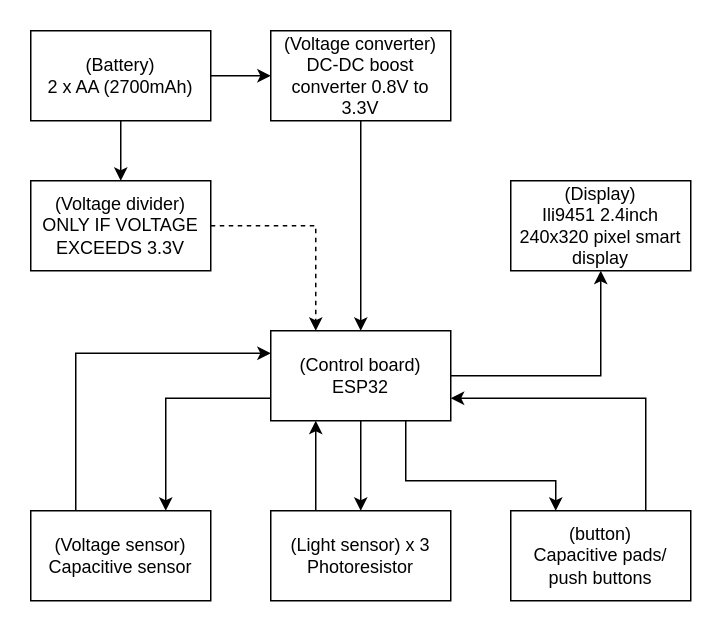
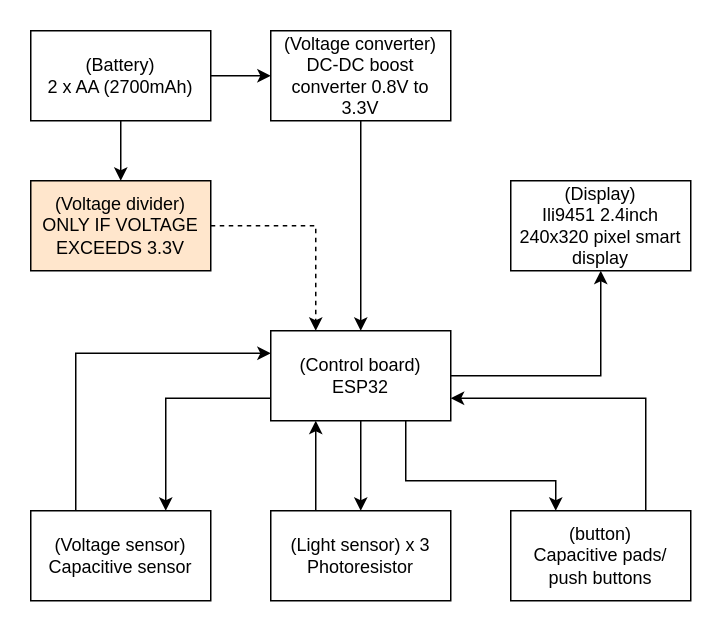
(121, 226) -> (121, 226)
